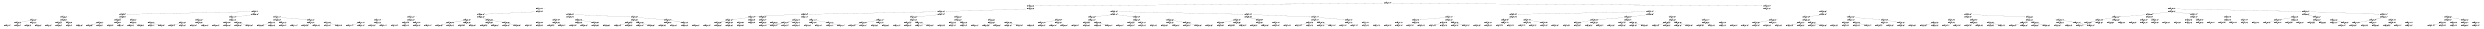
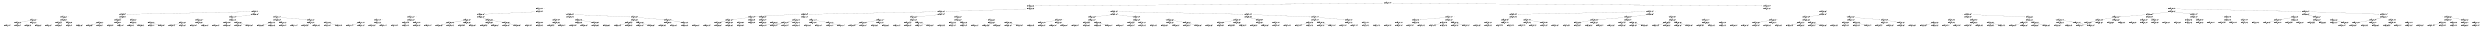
none -> (2420, 26)
